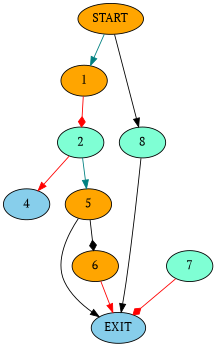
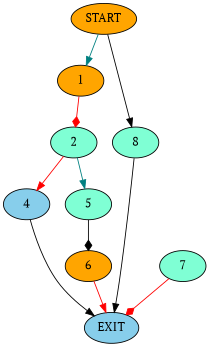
(88, 204) -> (88, 204)
(61, 269) -> (50, 270)
